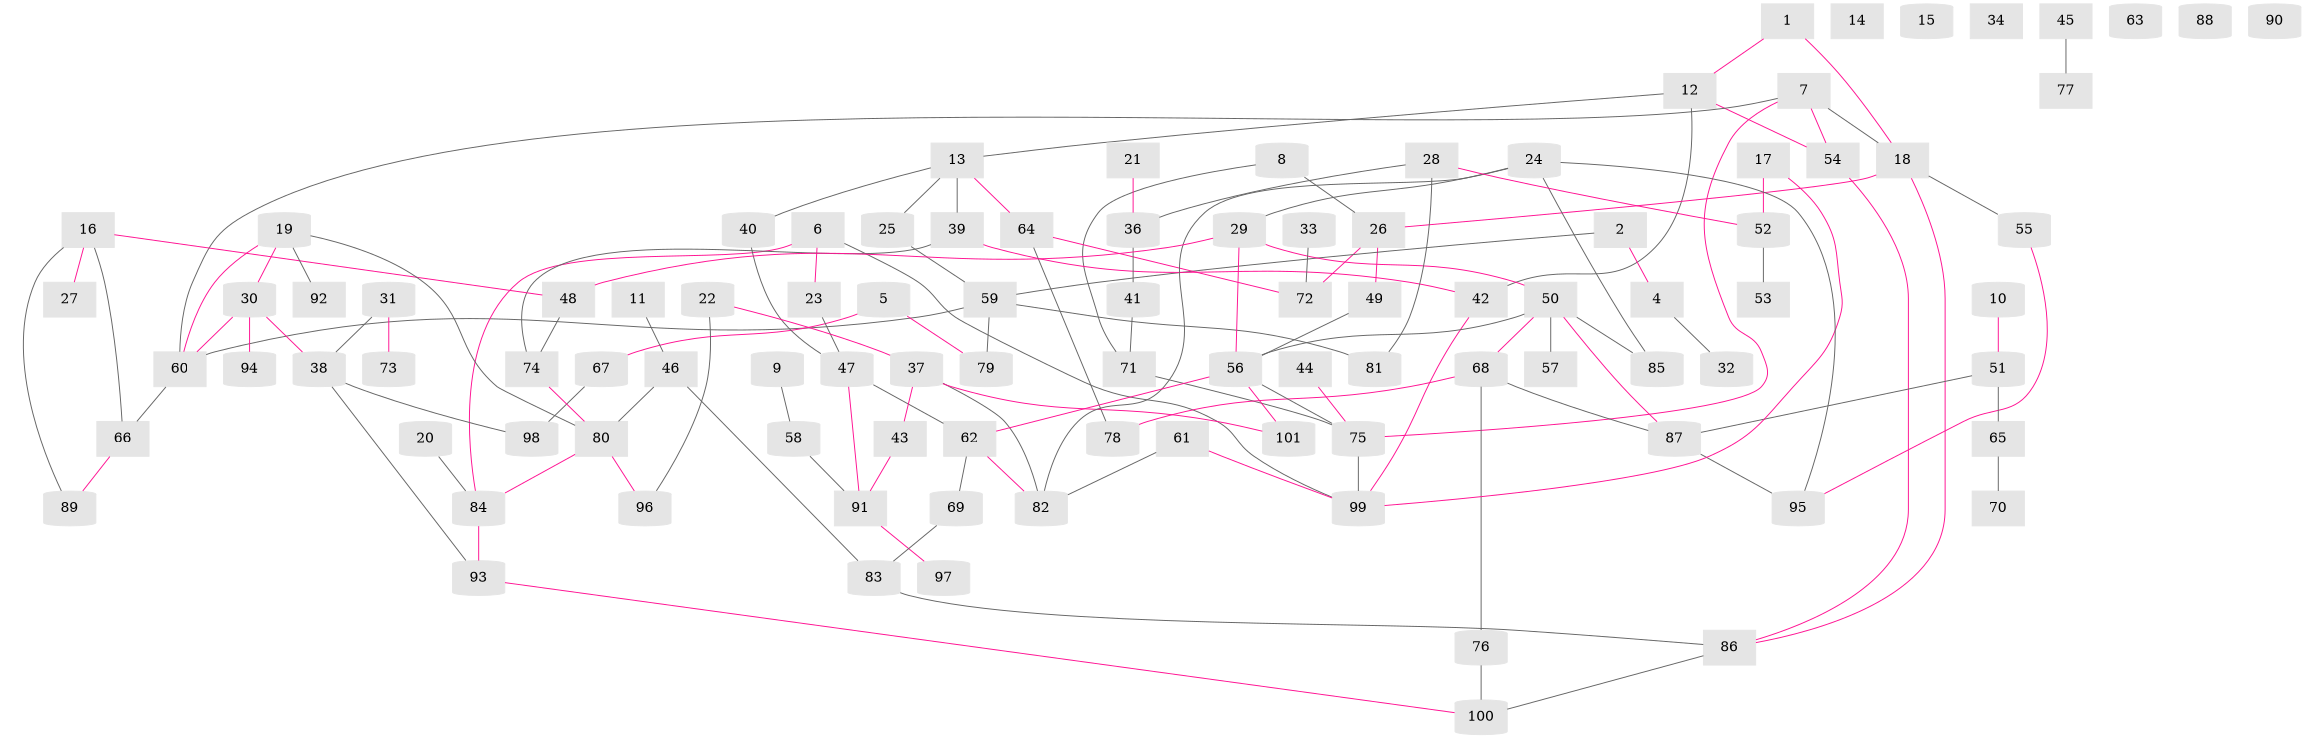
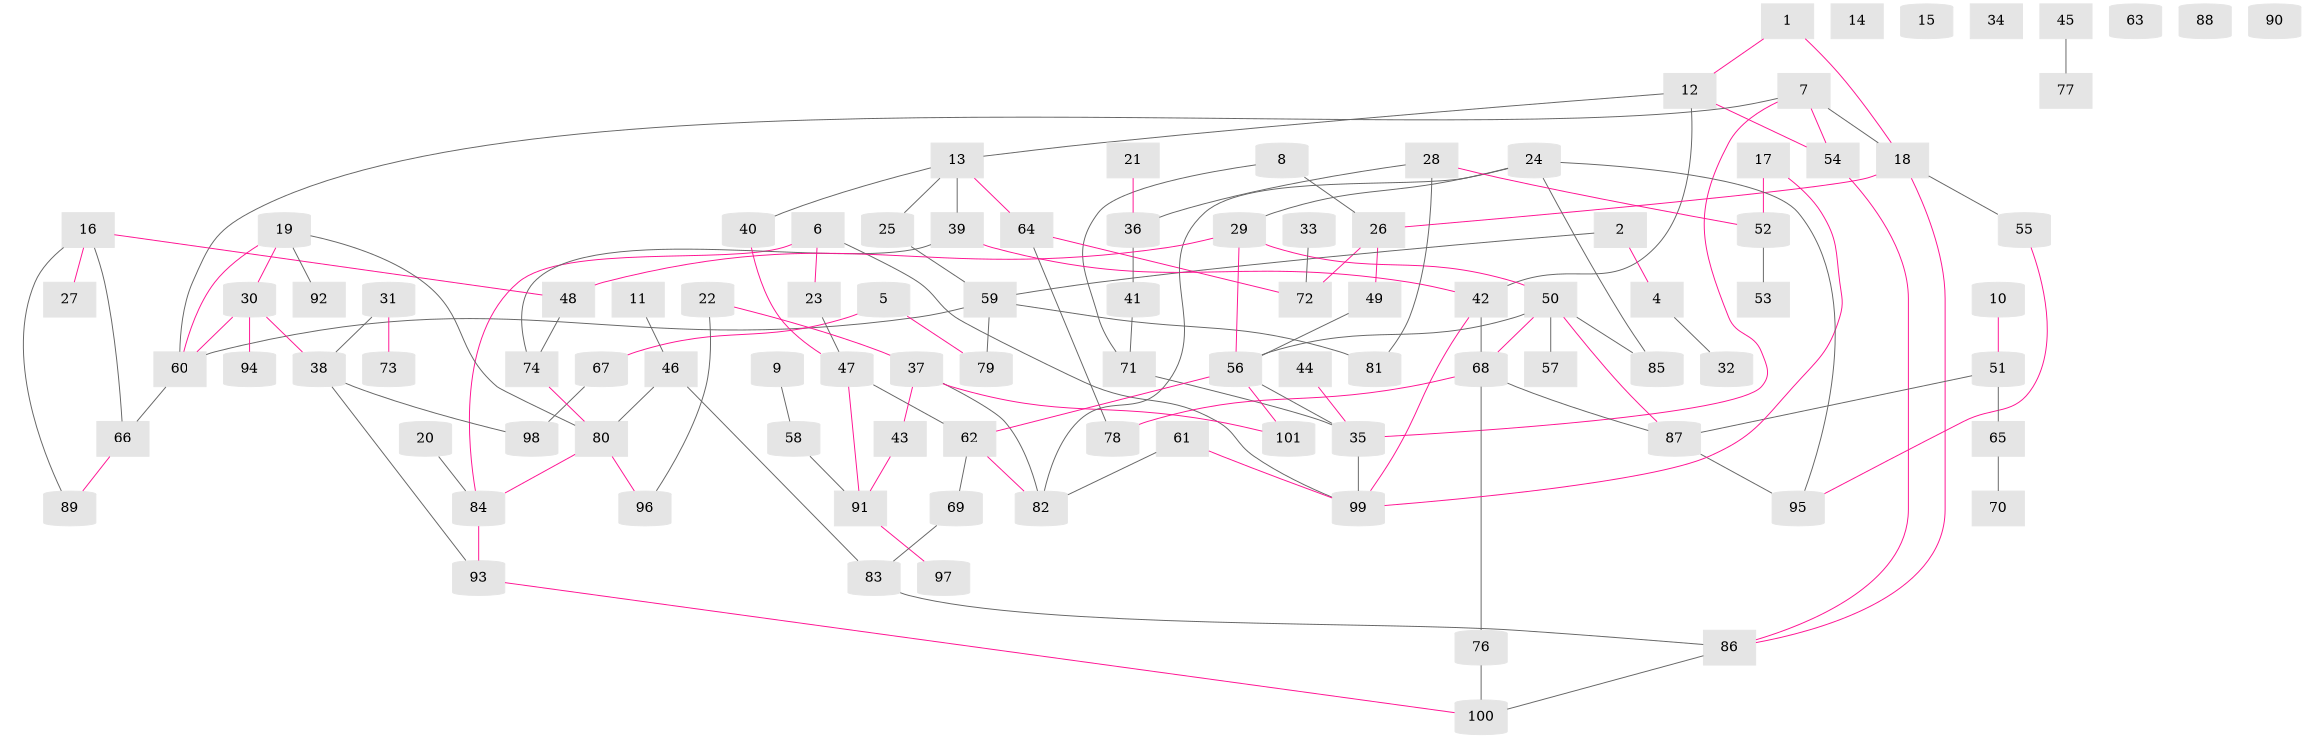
(774, 309) -> (774, 309)
none -> (1481, 335)
(1358, 439) -> (1358, 439)
